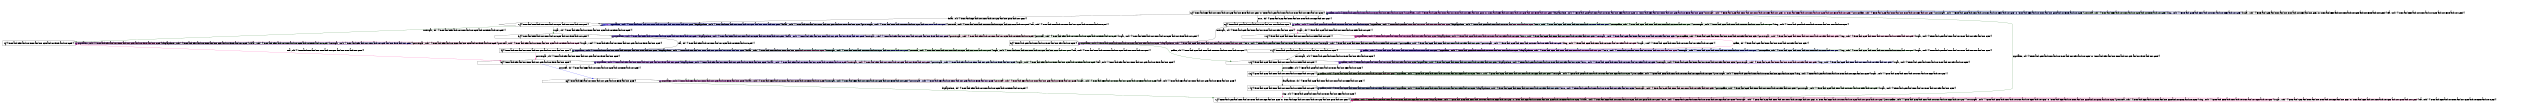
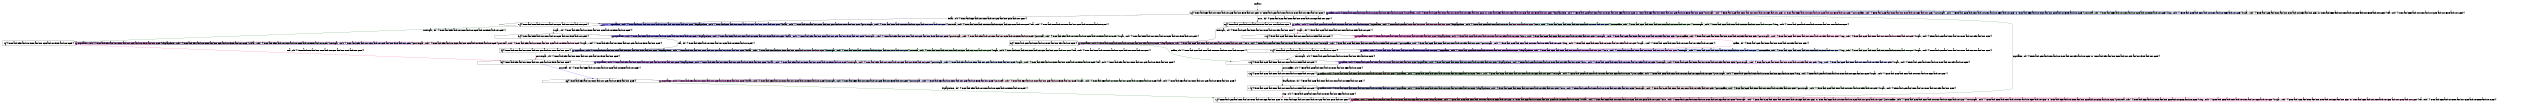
none -> (1258, 4)
